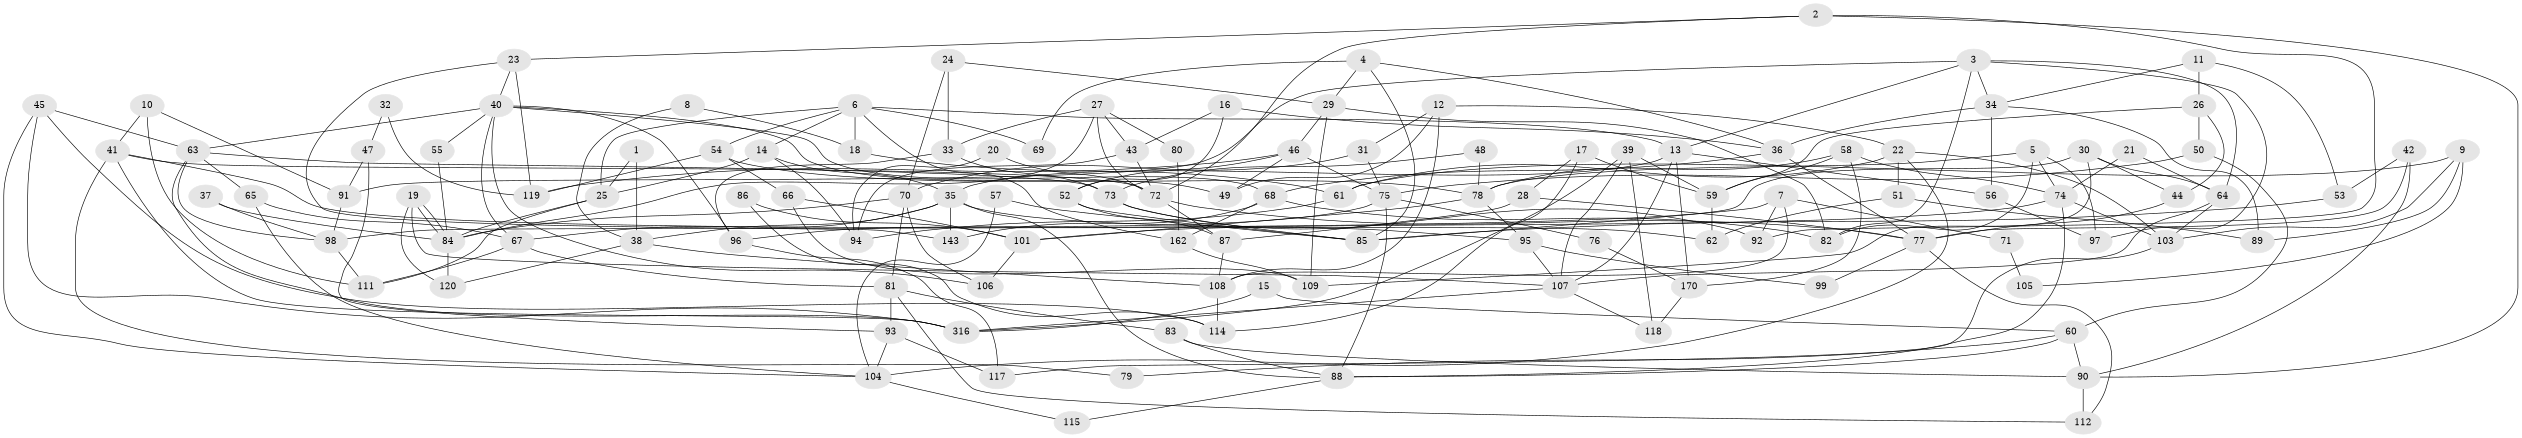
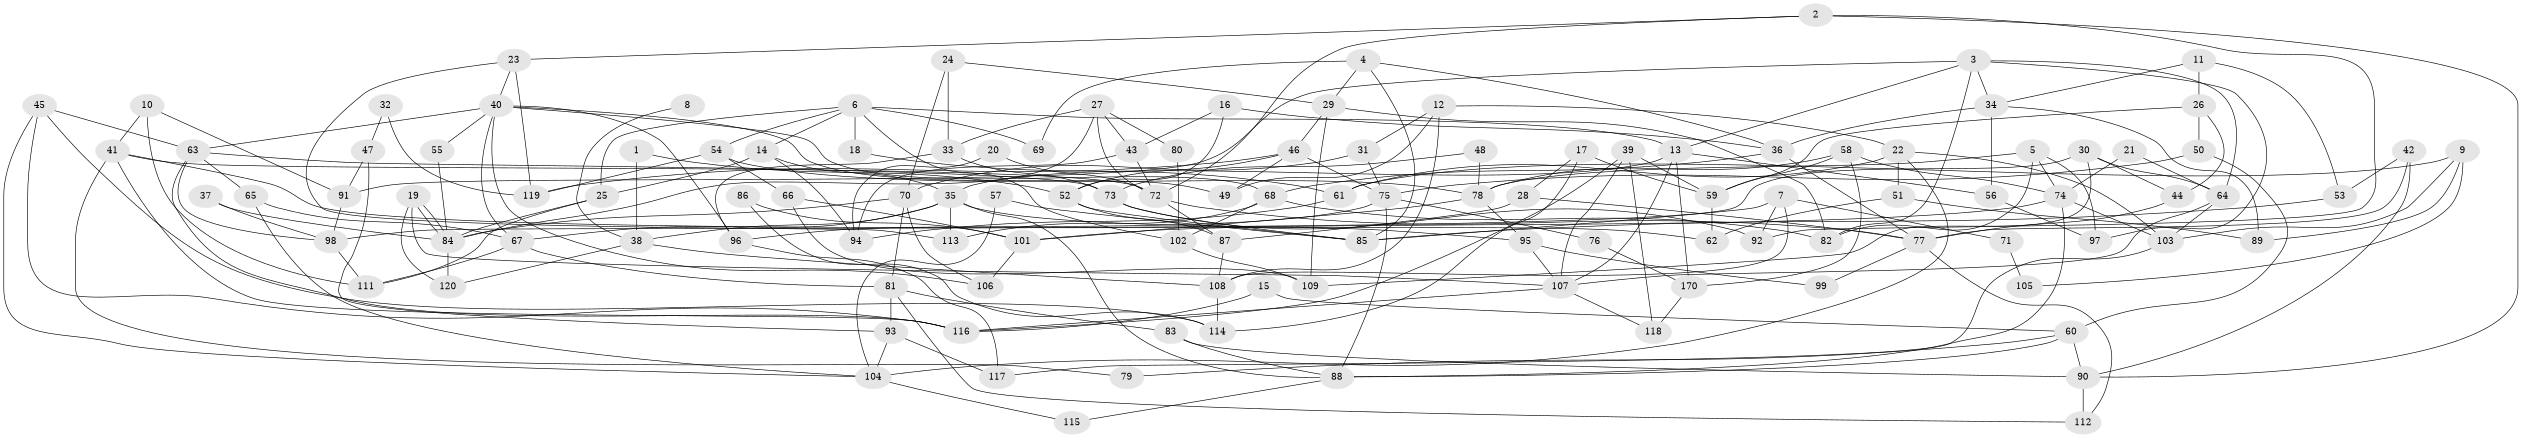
(773, 124) -> none
(619, 174) -> (851, 172)
(951, 242) -> (951, 242)
(1178, 242) -> (1178, 242)
(961, 332) -> (961, 332)
